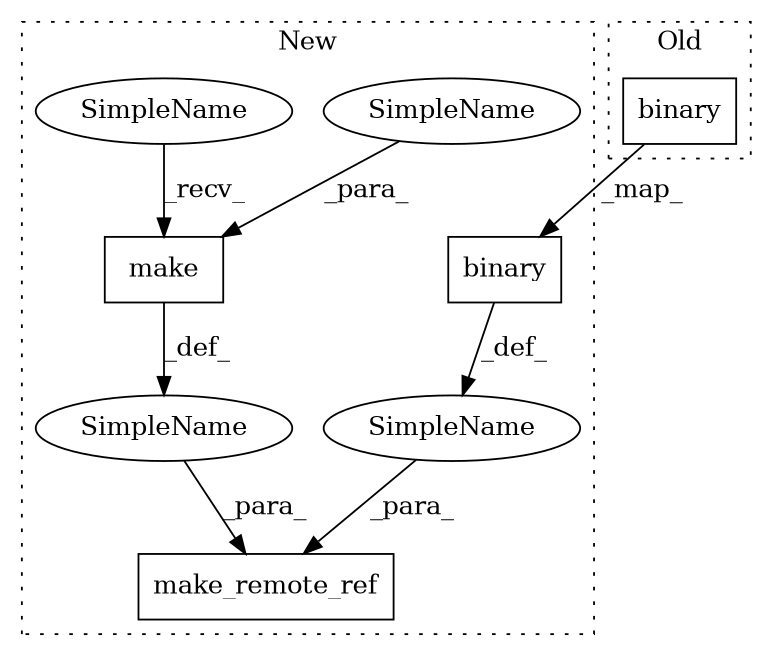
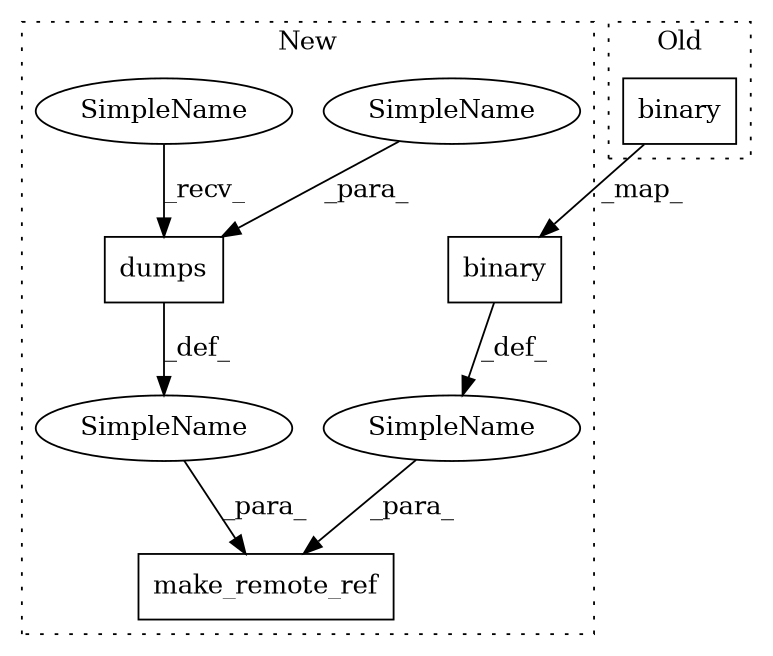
(164, 270) -> (164, 270)
